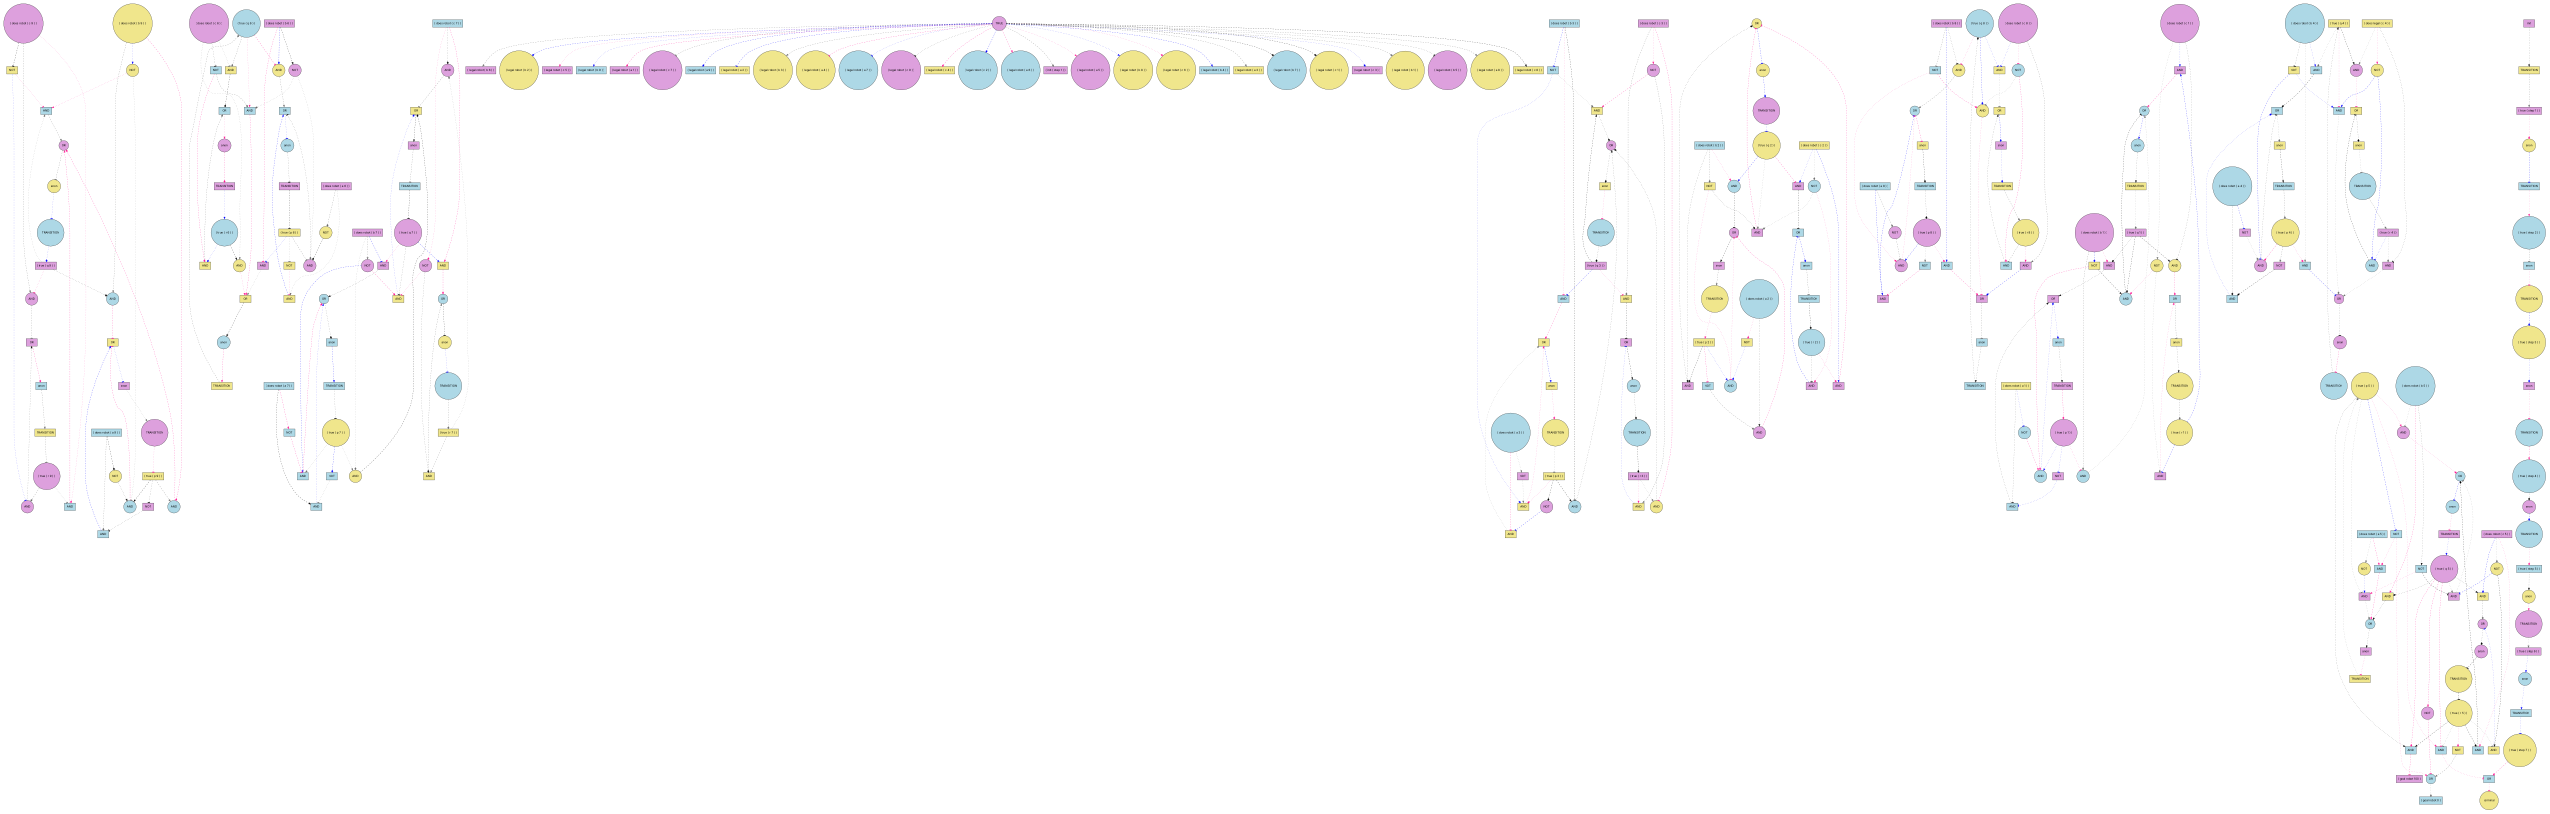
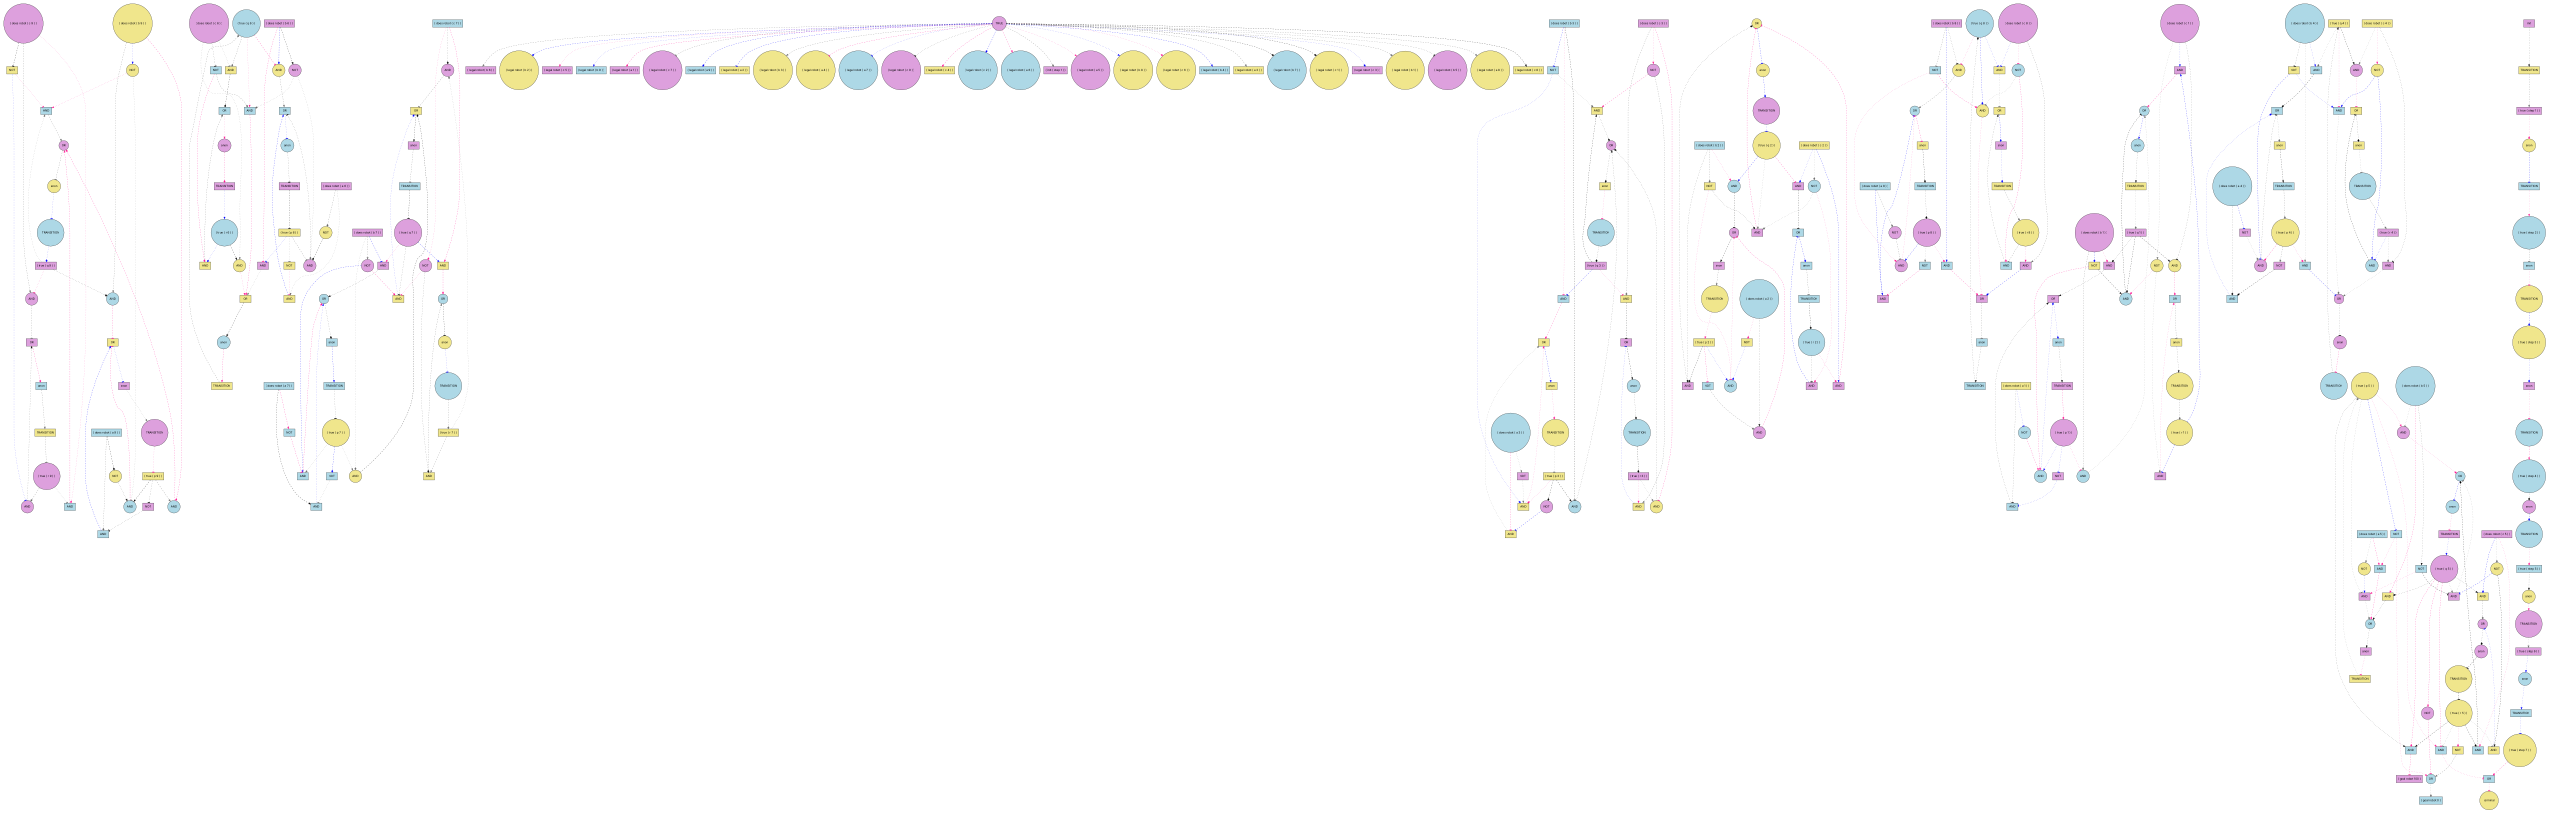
(2377, 23) -> (2377, 23)
